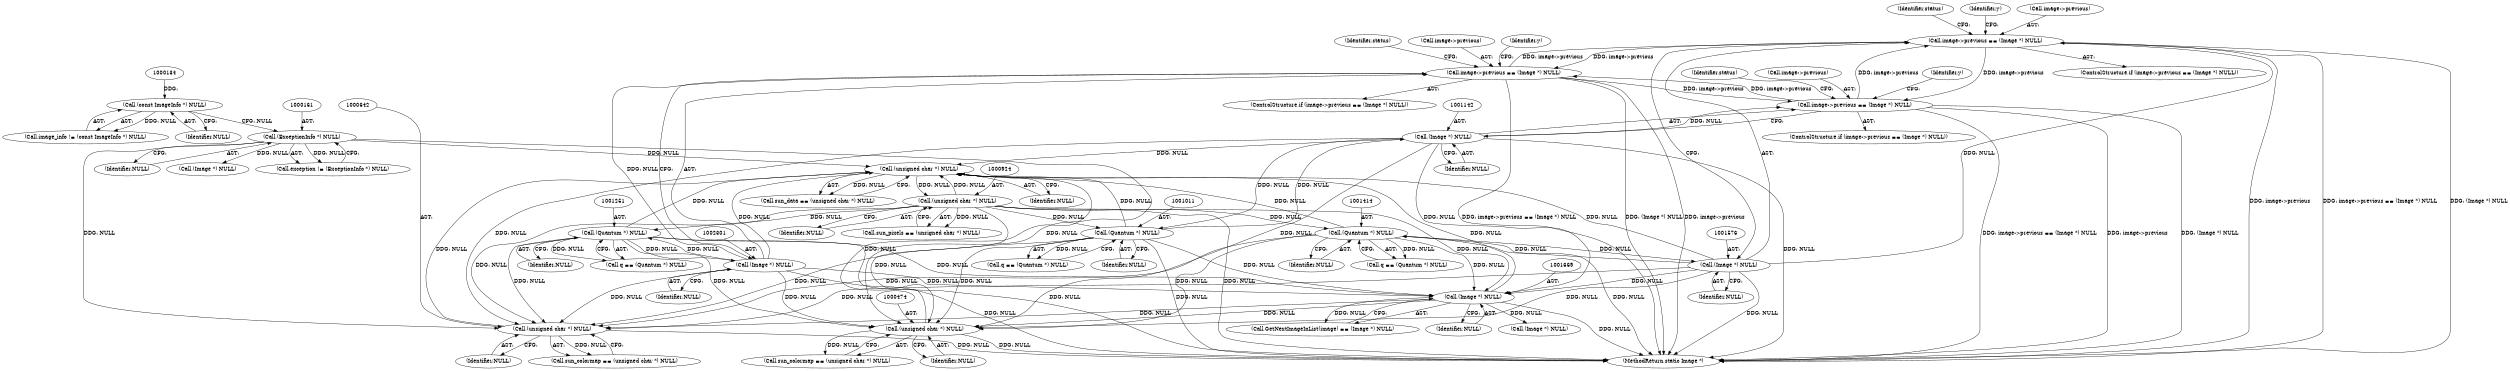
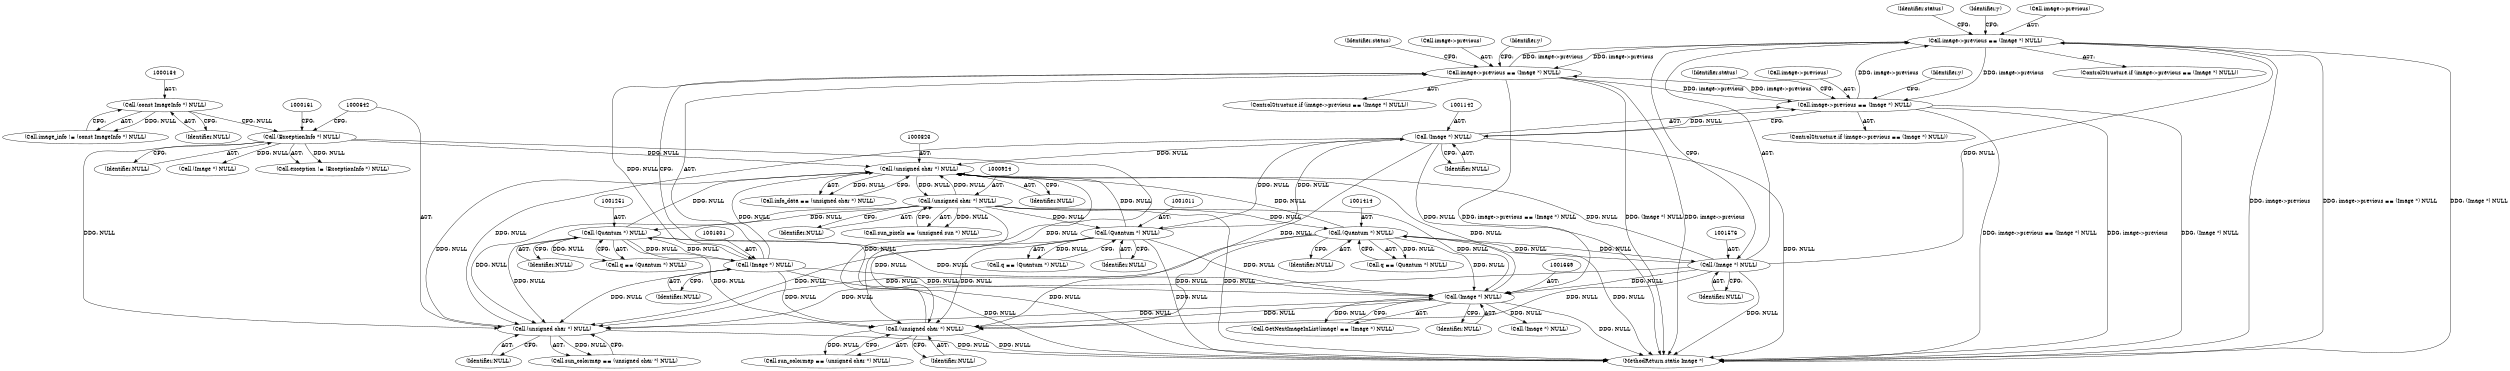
(172, 89) -> (172, 89)
(100, 121) -> (100, 121)
(309, 121) -> (309, 121)
none -> (919, 137)
(346, 153) -> (332, 120)
(818, 201) -> (818, 201)
(715, 233) -> (715, 233)
(921, 233) -> (921, 233)
(895, 297) -> none
